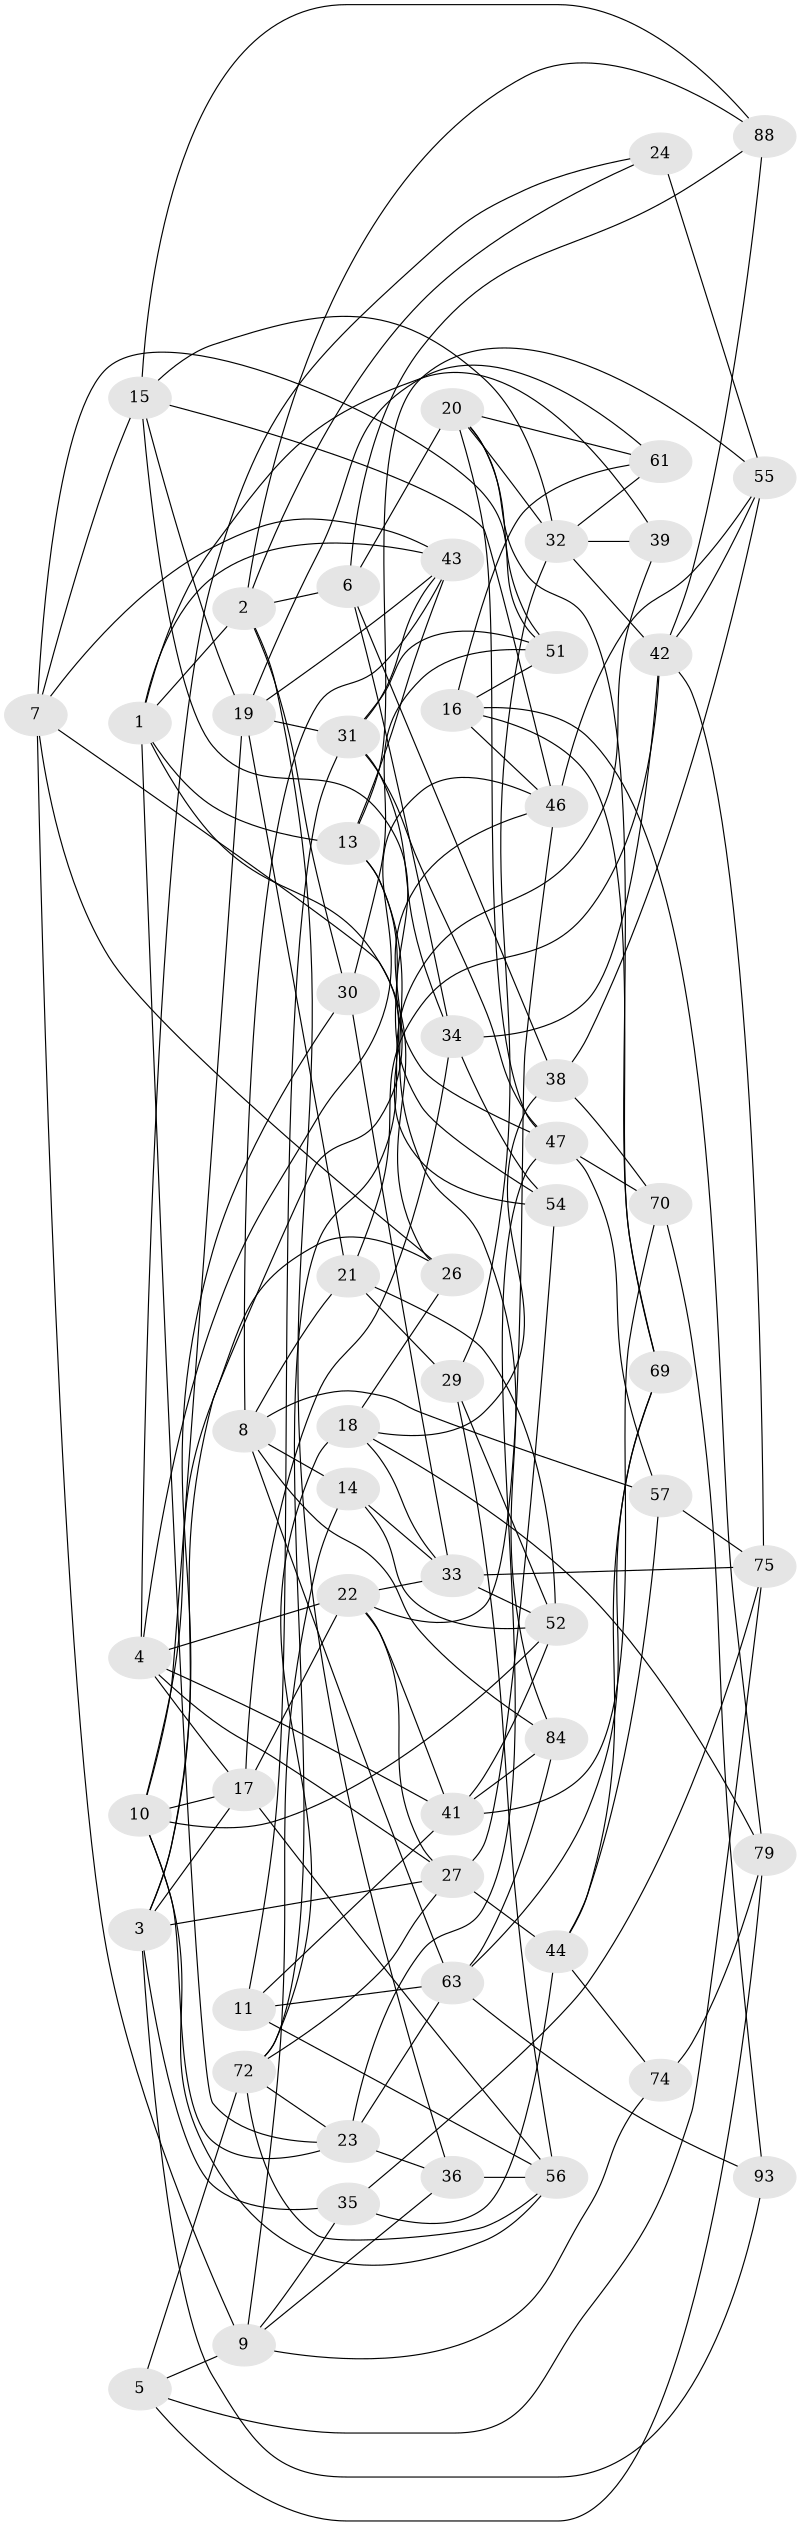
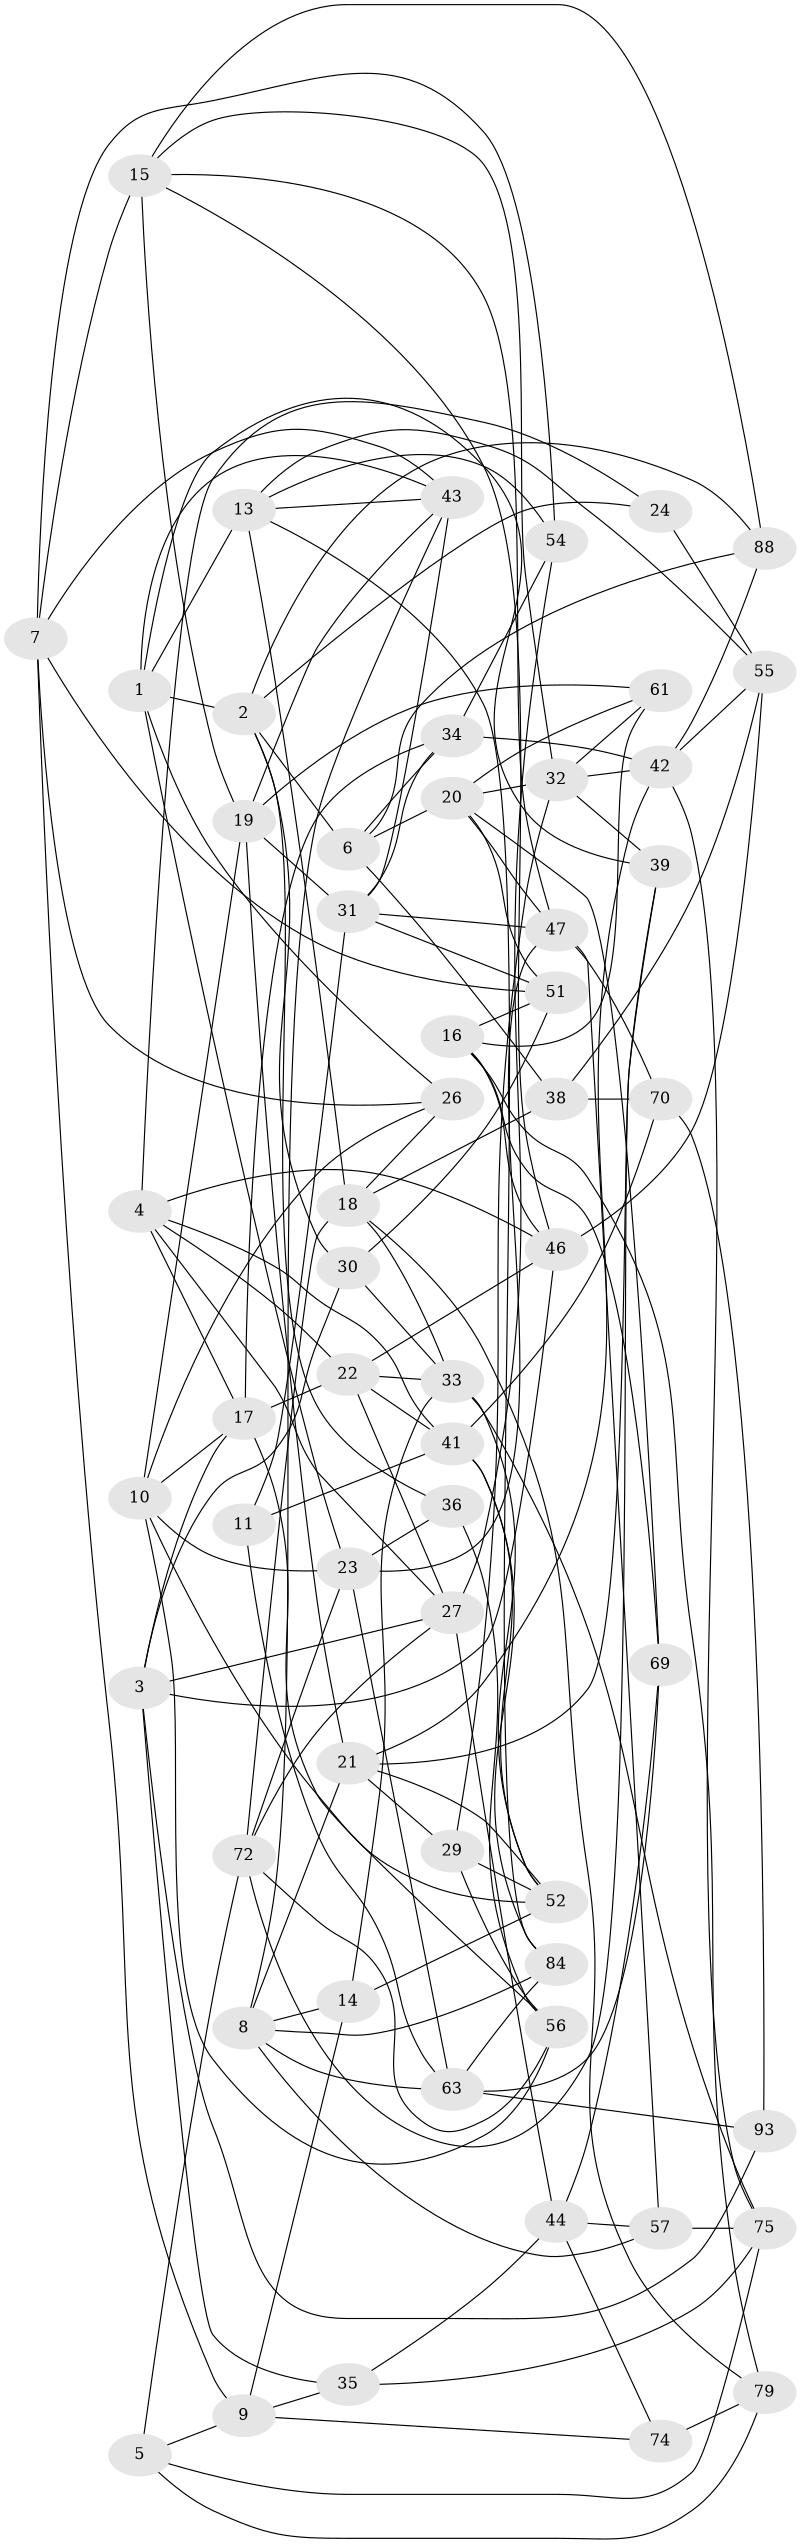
none -> (299, 841)
none -> (612, 1558)
(400, 2093) -> none
(357, 2254) -> none
